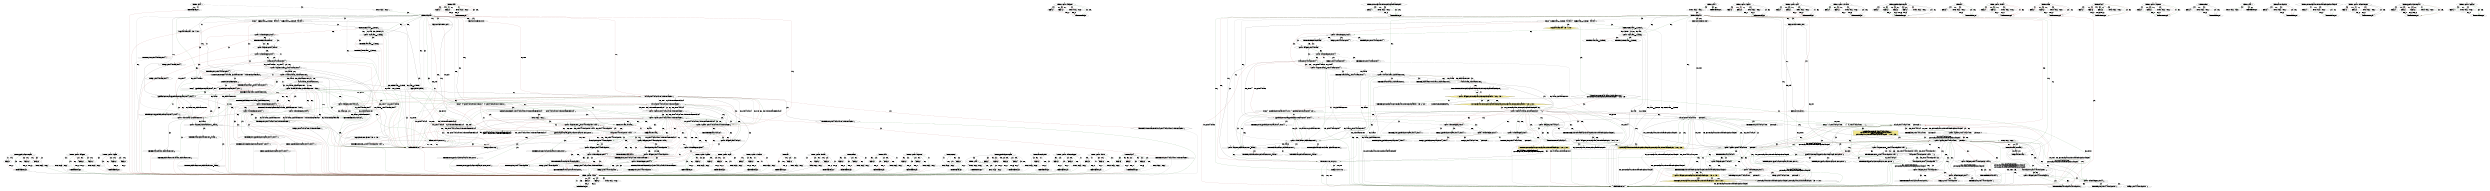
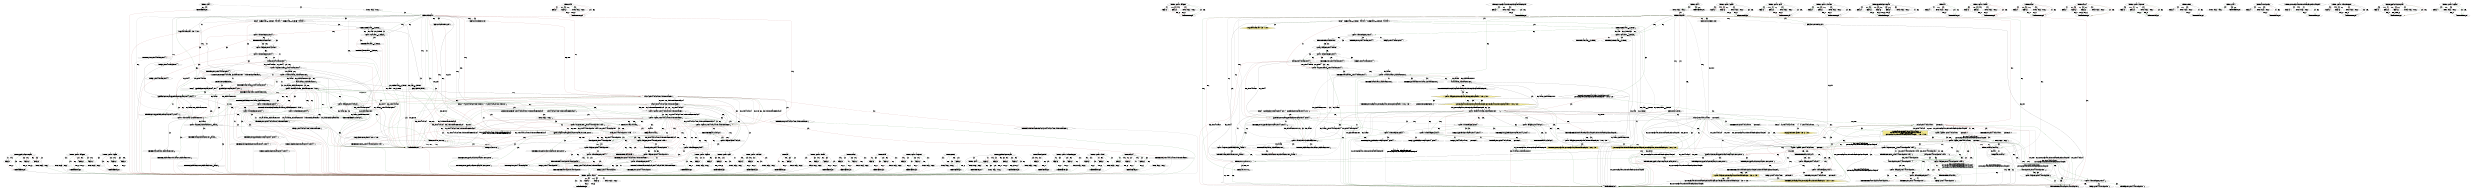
none -> (1797, 133)
